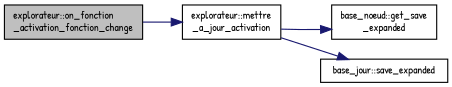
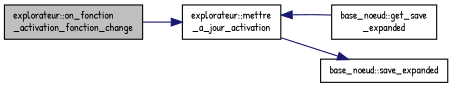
(301, 30) -> (312, 15)
(384, 71) -> (384, 71)
